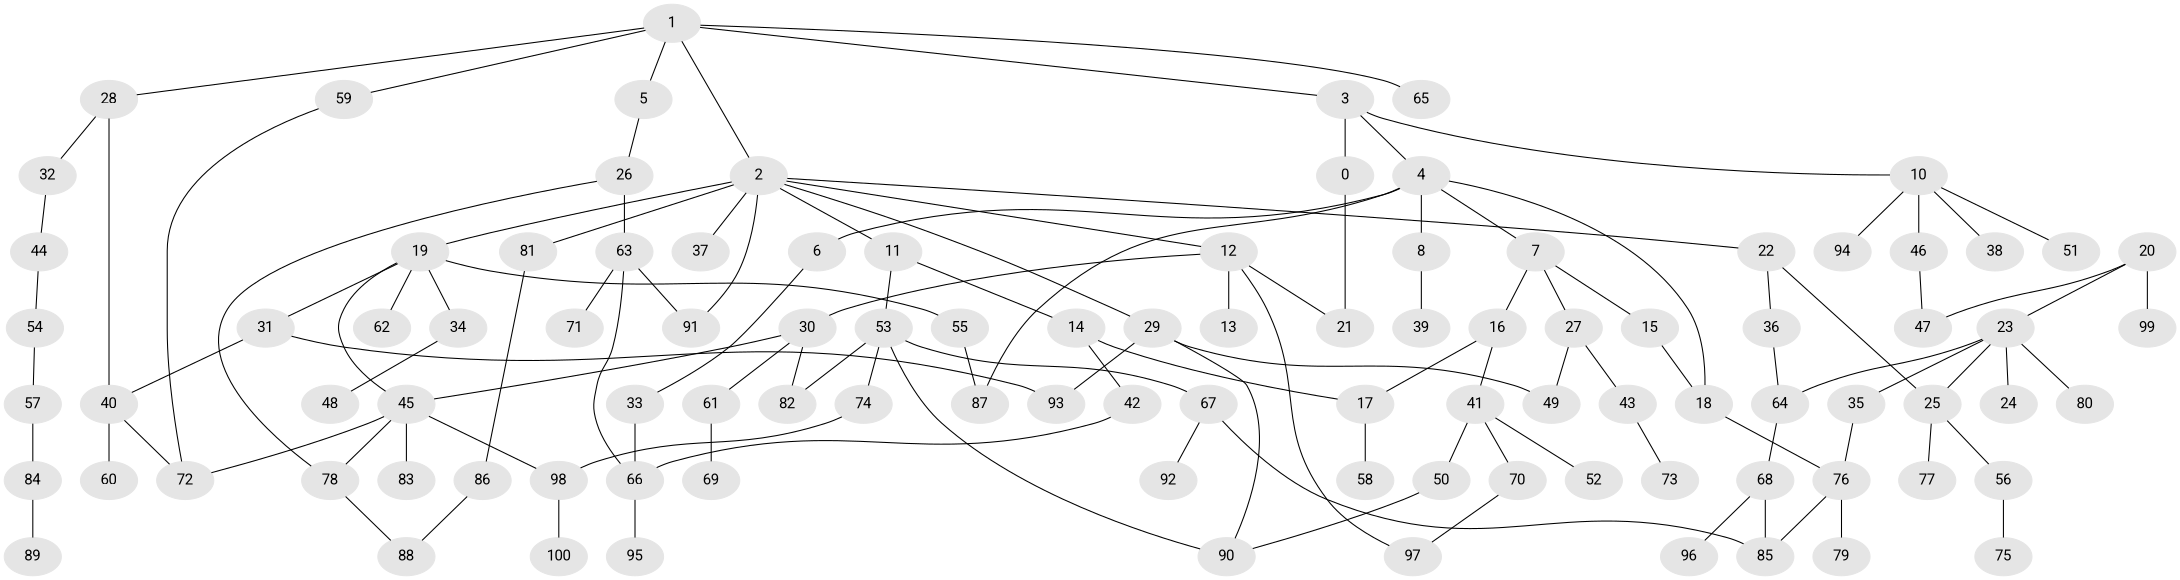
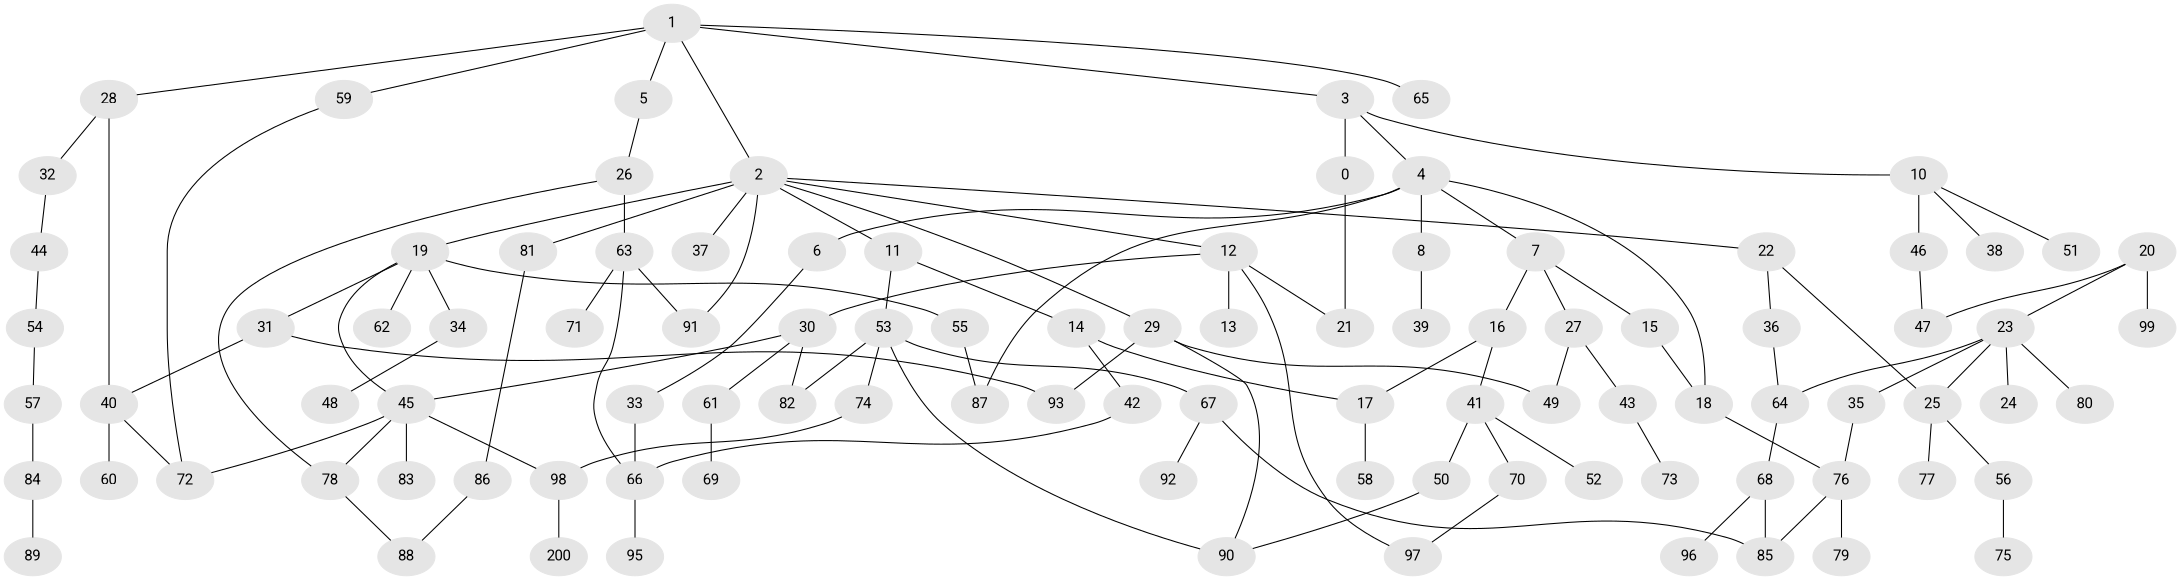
(1843, 252) -> none
(559, 557) -> (559, 557)
